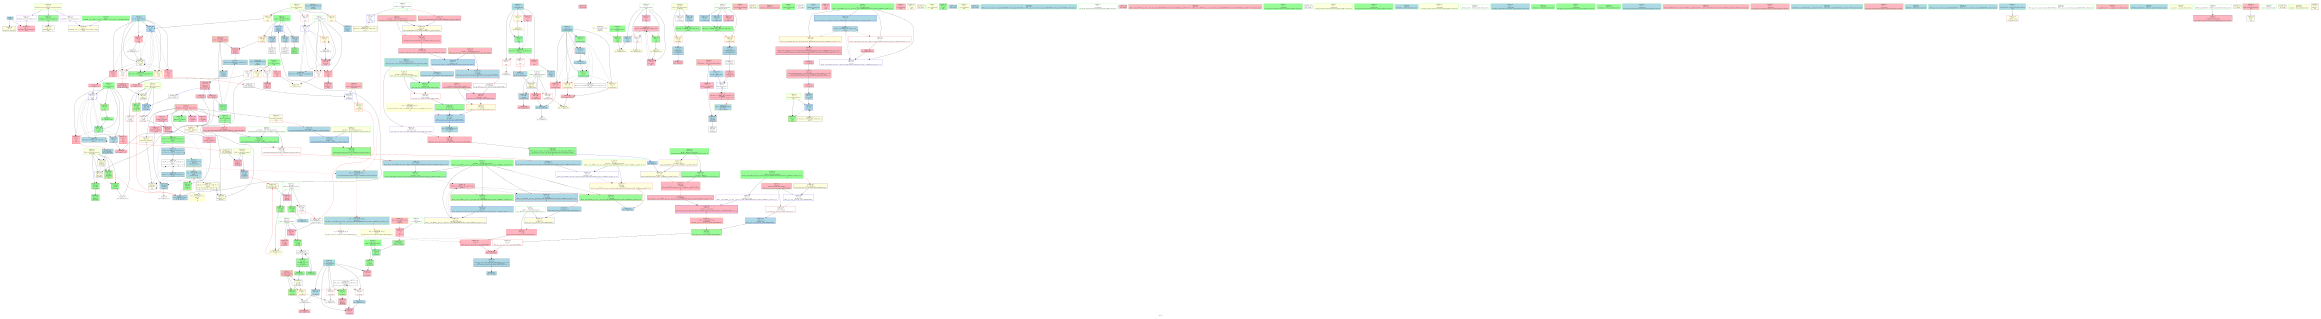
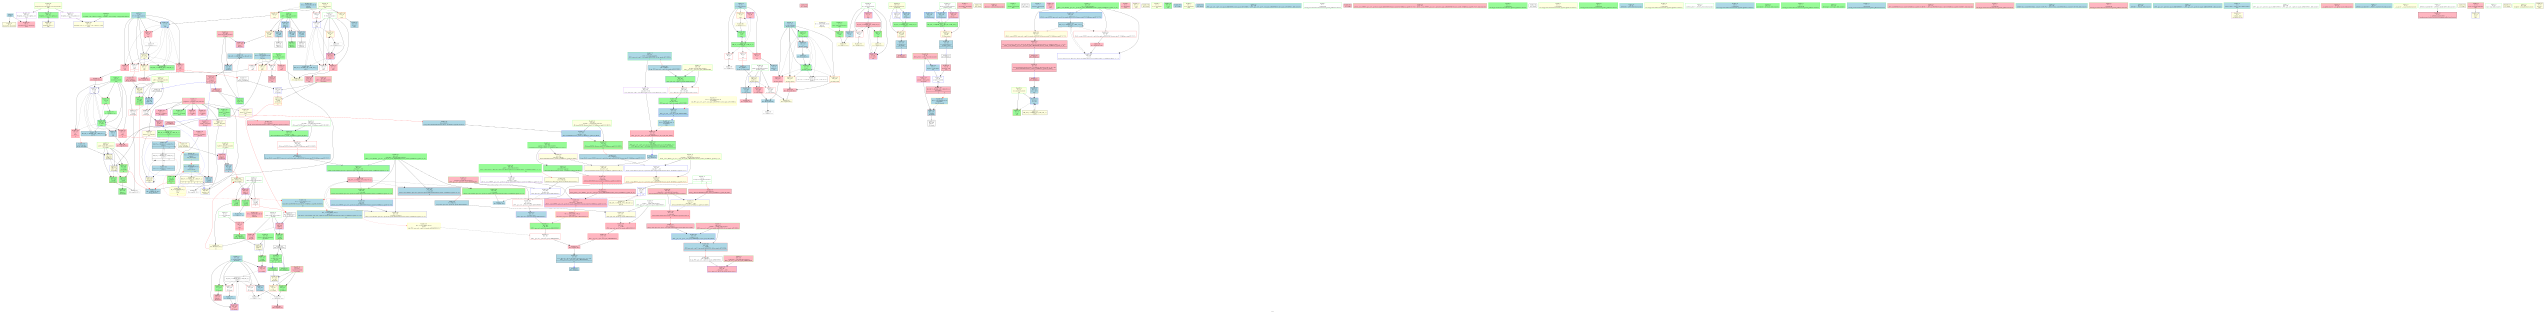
(481, 107) -> none
(341, 232) -> none
(376, 252) -> (259, 247)
